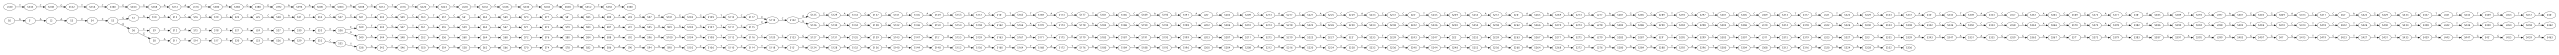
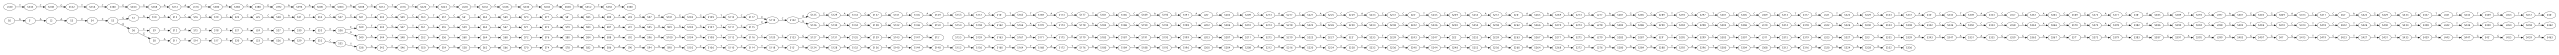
(947, 38) -> none
